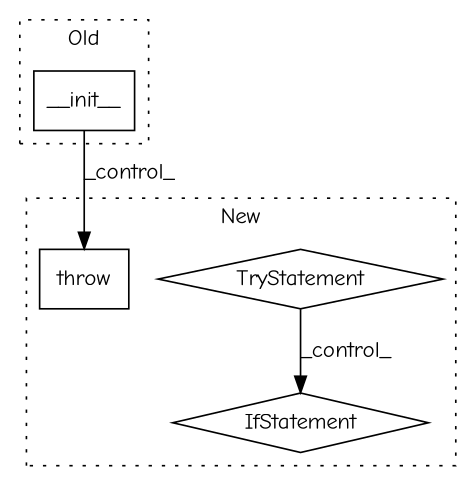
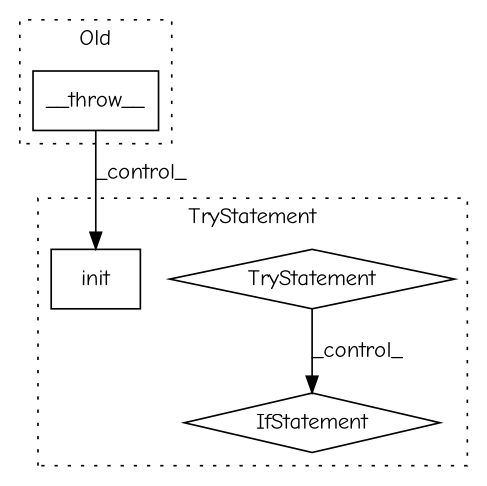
(84, 101) -> (96, 101)
(241, 217) -> (253, 217)
(84, 279) -> (96, 279)
